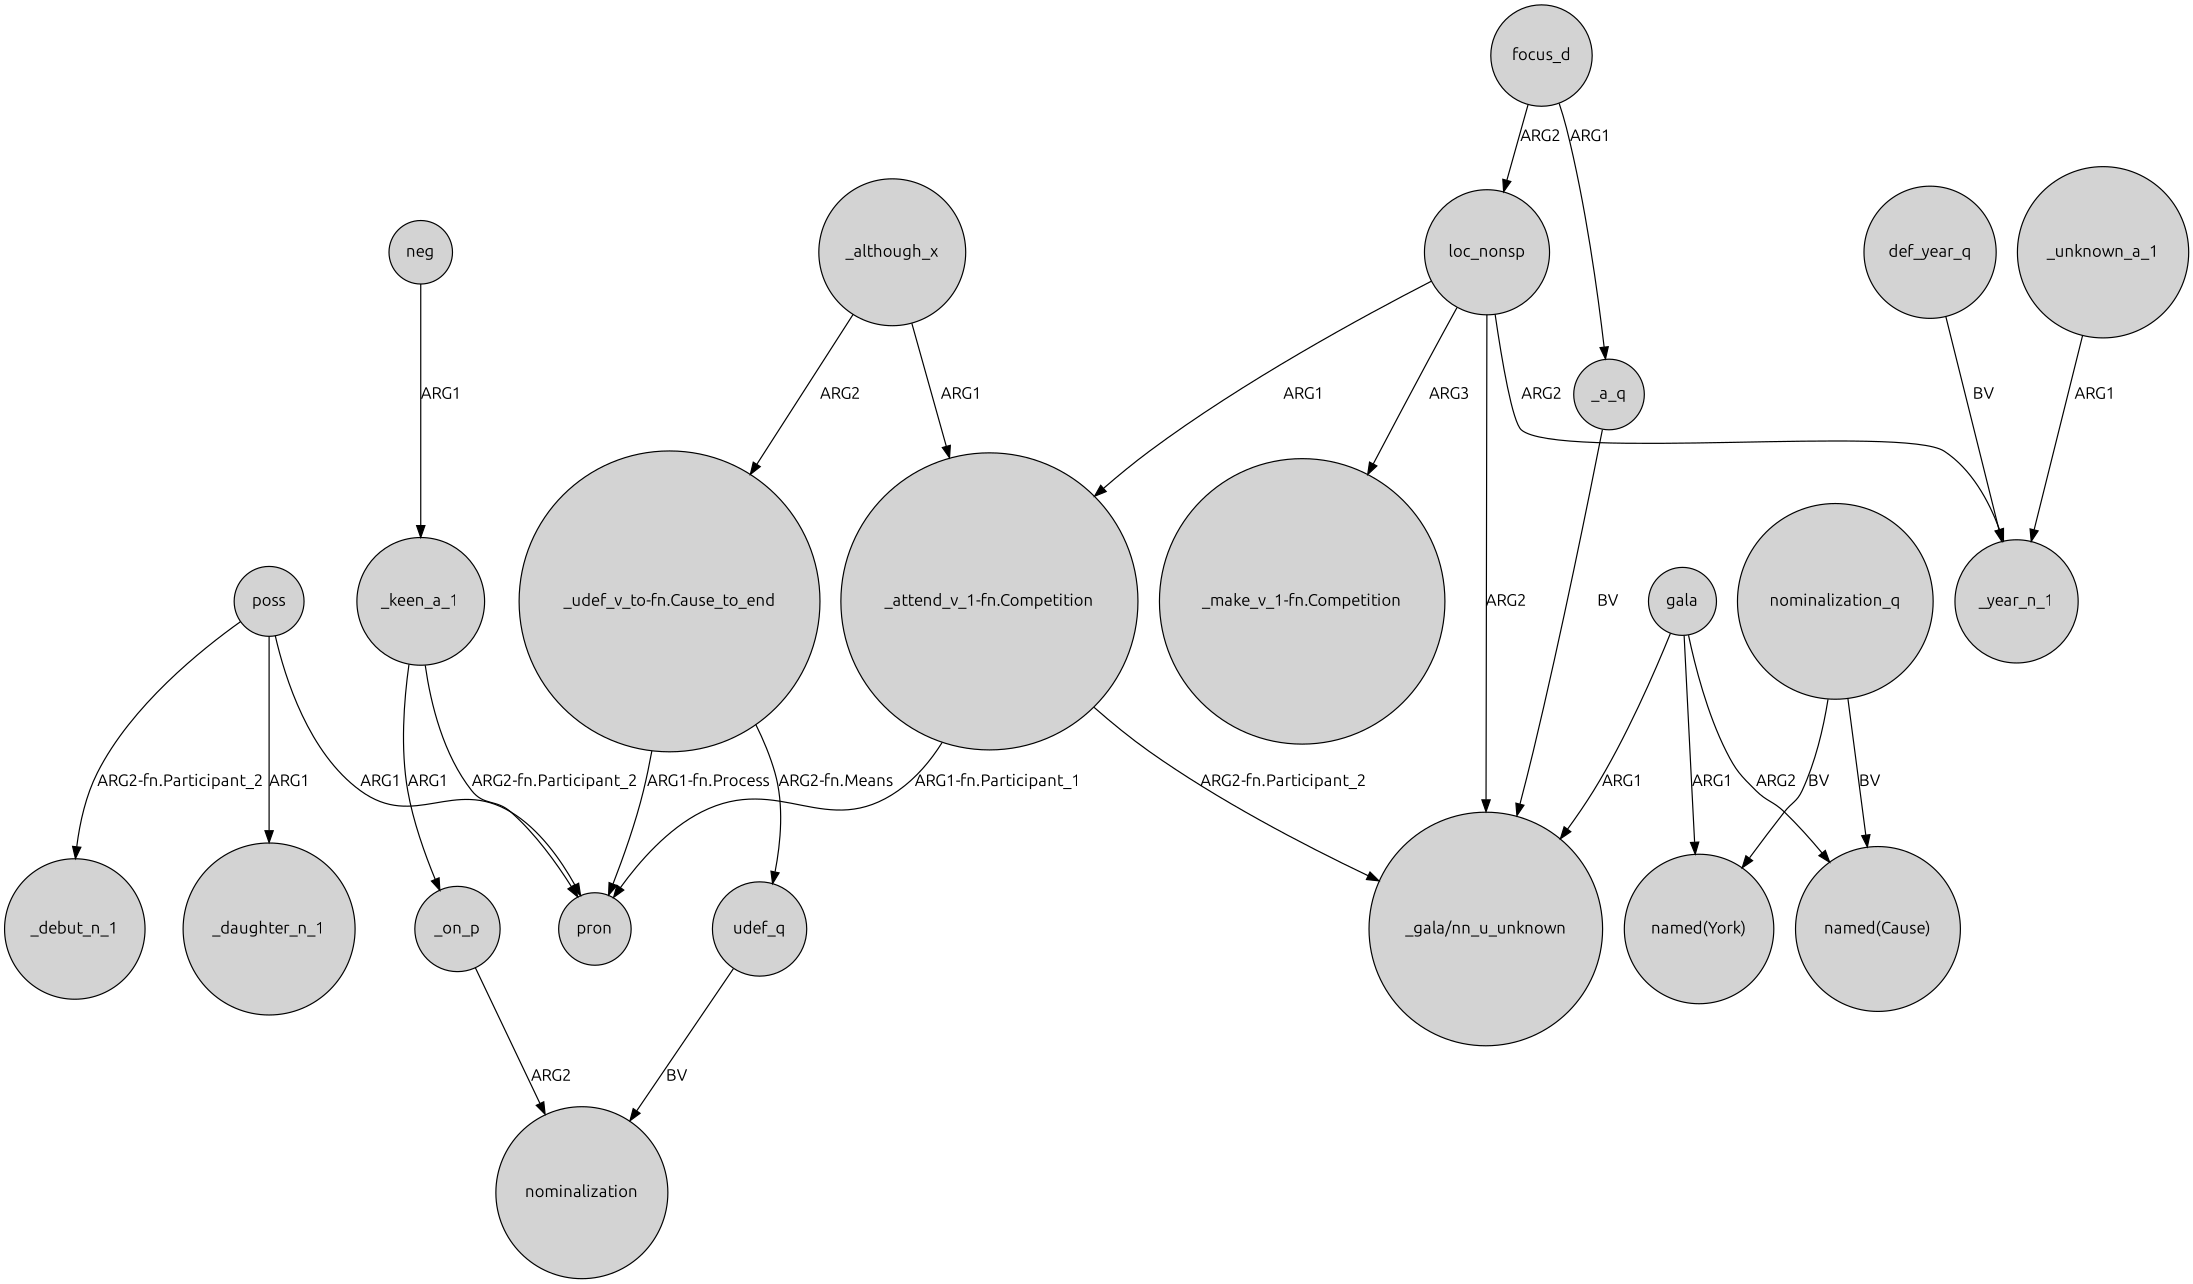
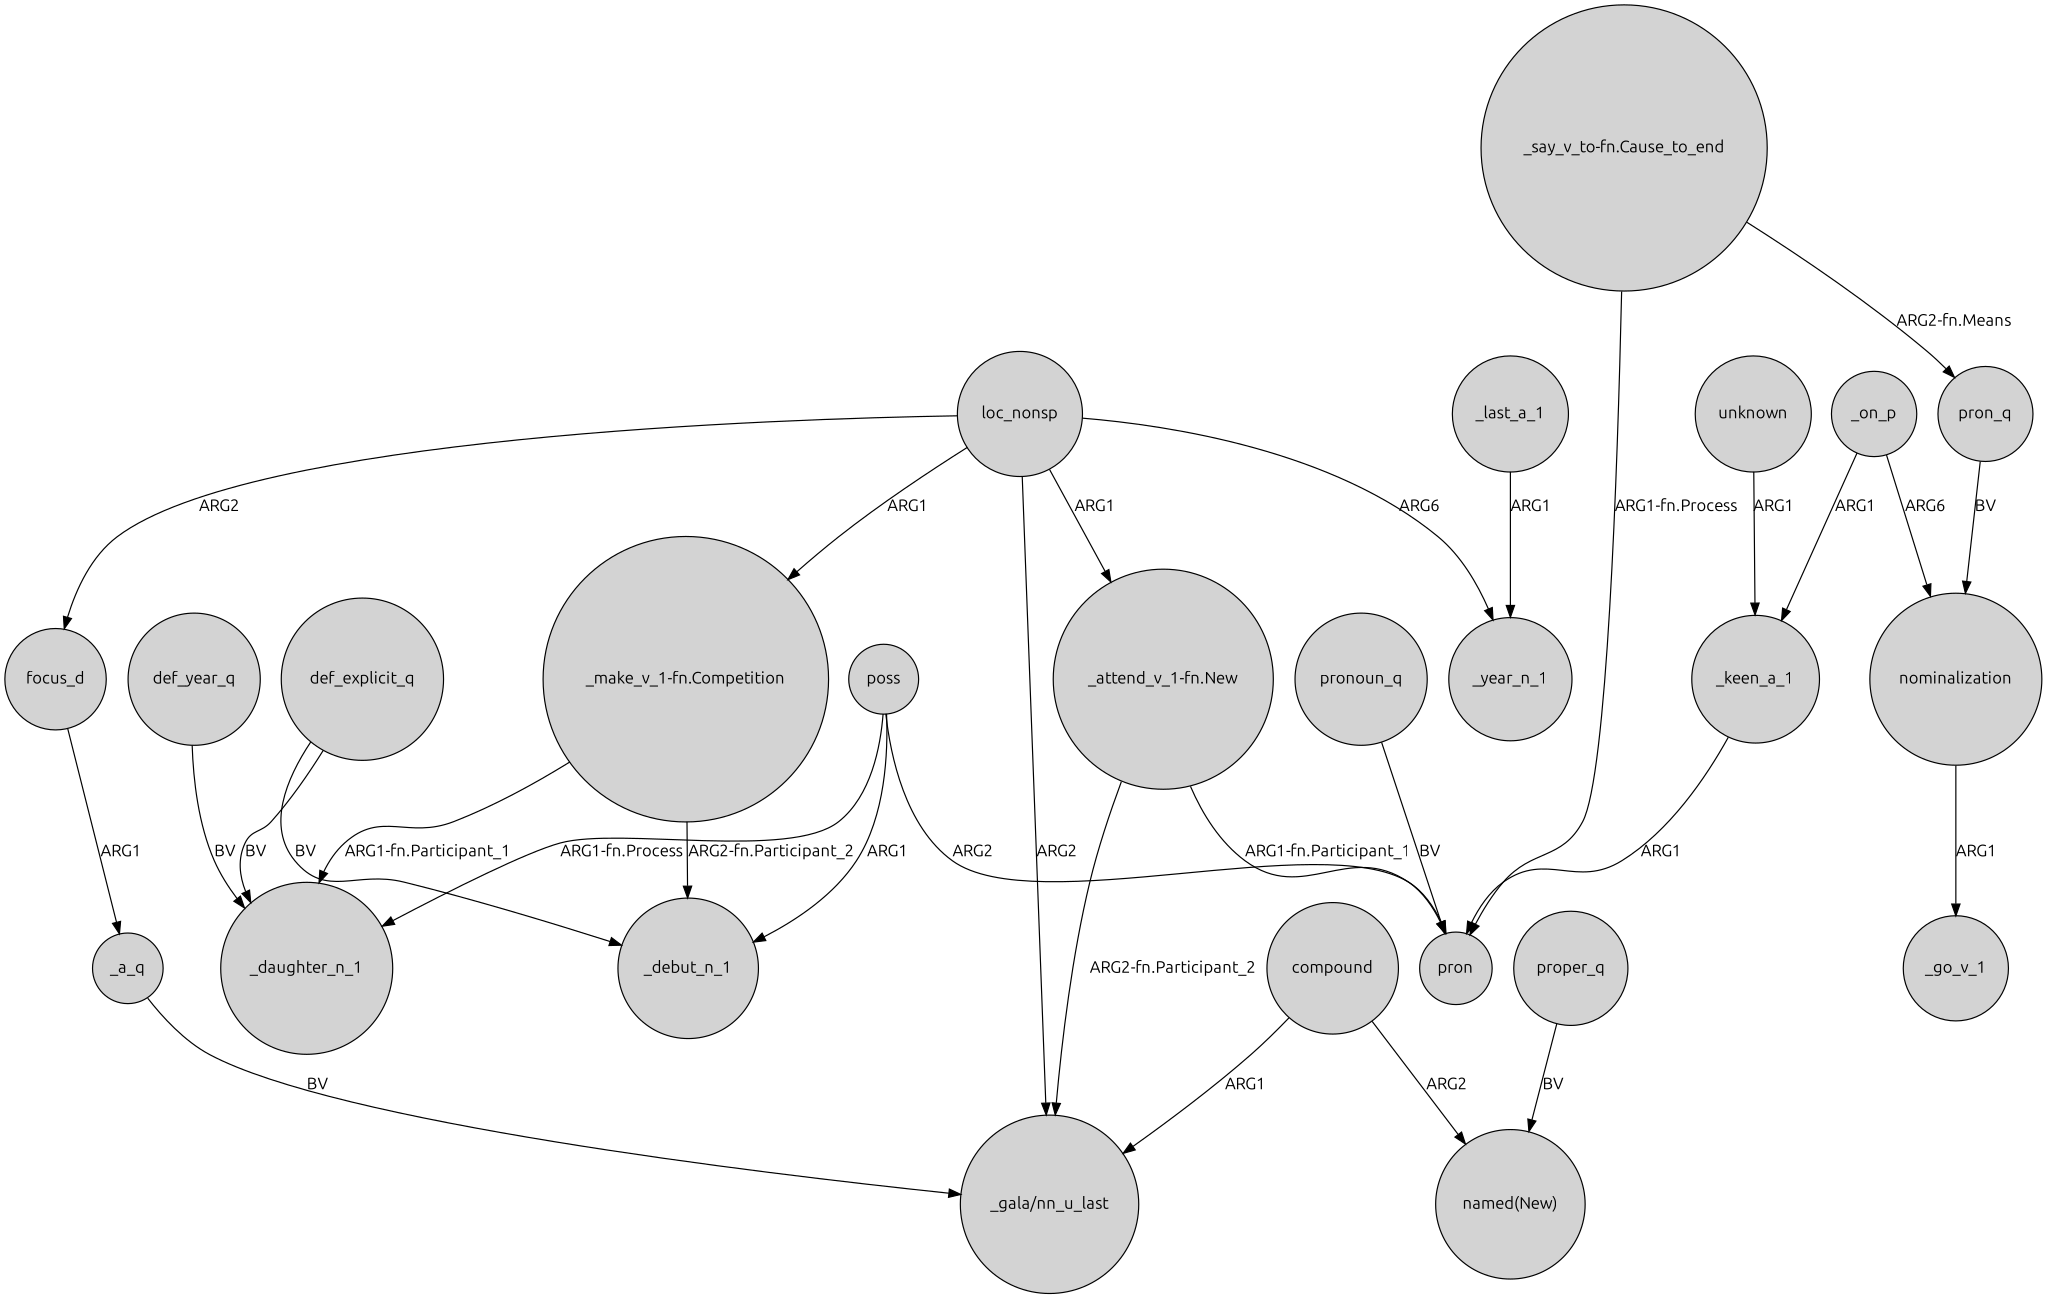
(1517, 142) -> (483, 444)
(421, 252) -> (1753, 414)
(892, 252) -> none
(2103, 252) -> (1510, 414)
(1450, 394) -> (908, 507)
(1542, 394) -> (1420, 507)
(1972, 423) -> (203, 826)
(670, 601) -> (1624, 148)
(989, 601) -> (1163, 679)
(1682, 601) -> (1333, 968)
(1835, 601) -> (1571, 968)
none -> (362, 679)
none -> (1361, 679)
(405, 774) -> (1822, 531)
(181, 782) -> (888, 852)
(290, 782) -> (622, 852)
(381, 782) -> (973, 852)
(555, 782) -> (1661, 852)
none -> (444, 824)
none -> (687, 854)
(760, 929) -> (1985, 414)
(1486, 929) -> (1050, 1204)
(1699, 929) -> none
(1878, 929) -> (1510, 1204)
none -> (1956, 968)
(552, 1076) -> (1926, 507)
